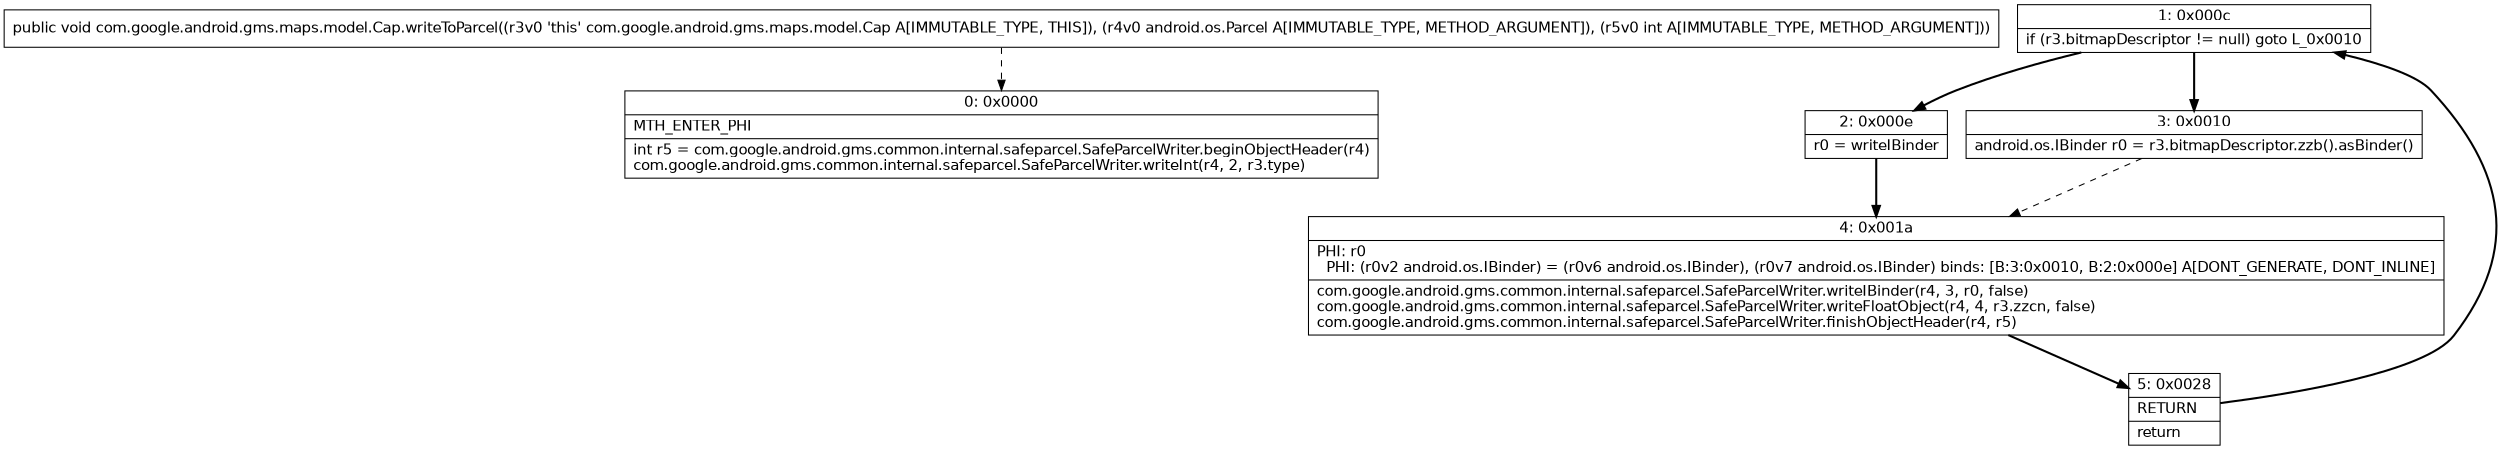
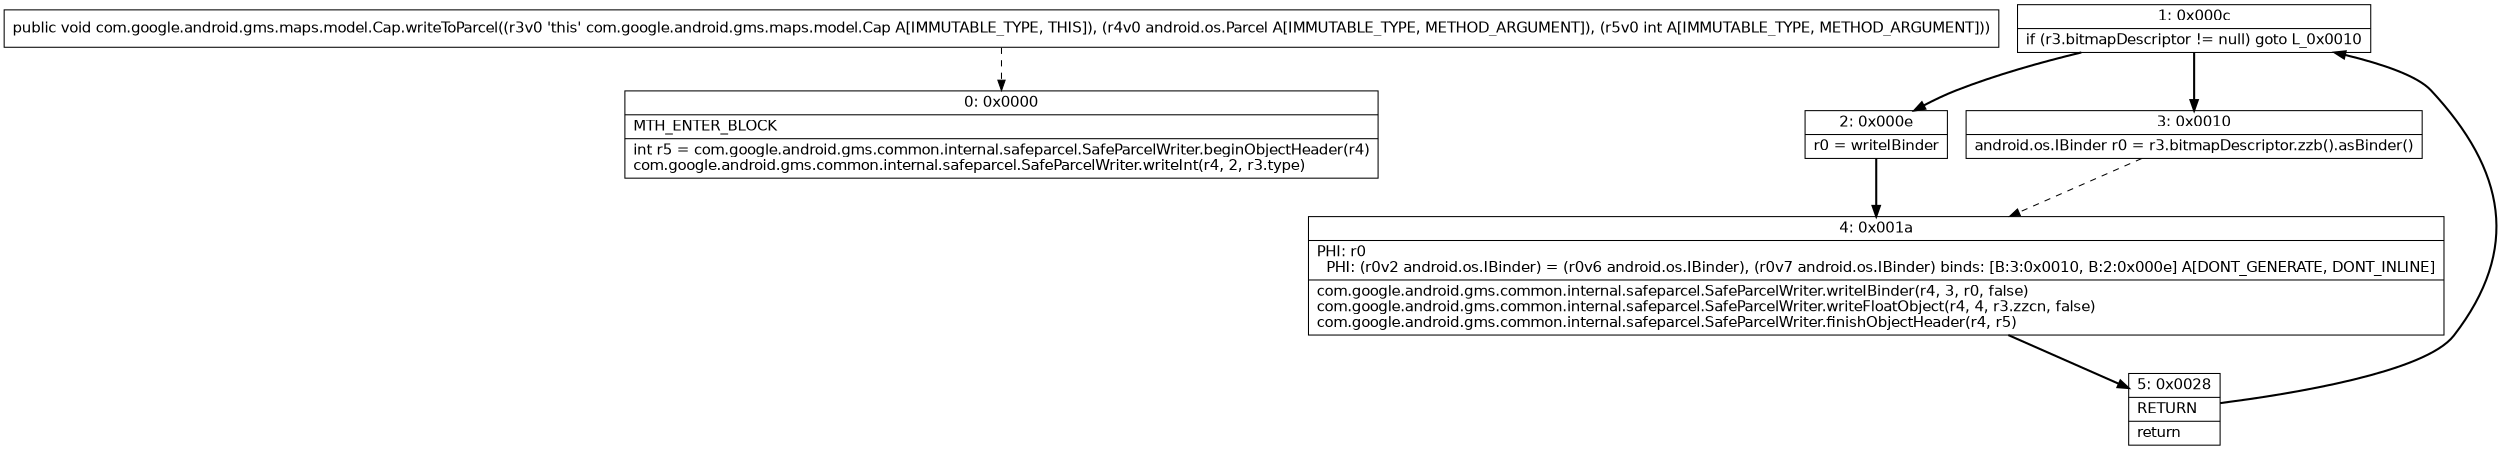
(693, 126) -> (705, 126)
